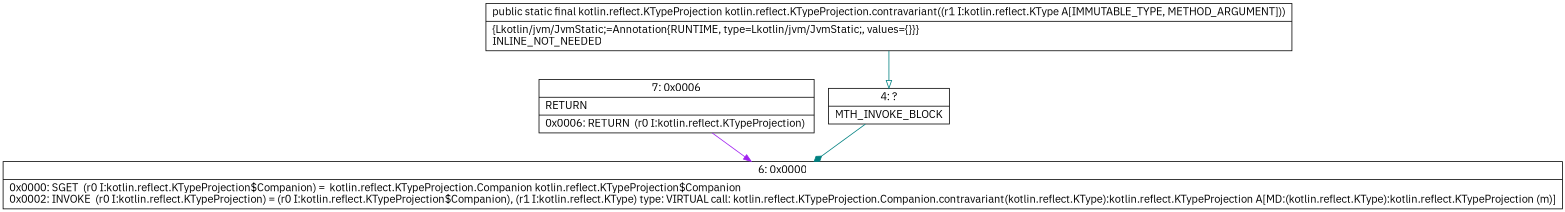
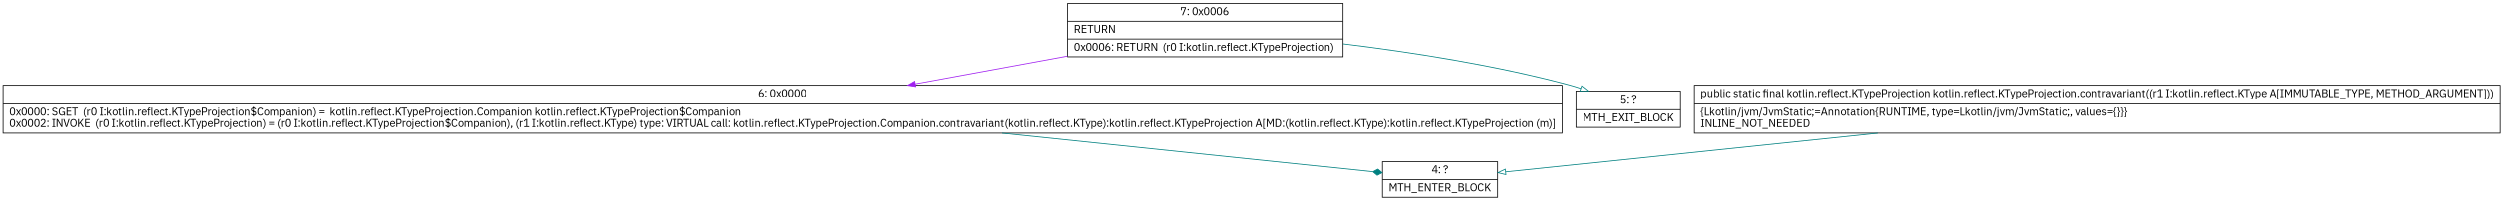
none -> (1628, 109)
(889, 115) -> (1440, 188)
(844, 140) -> (1187, 152)
